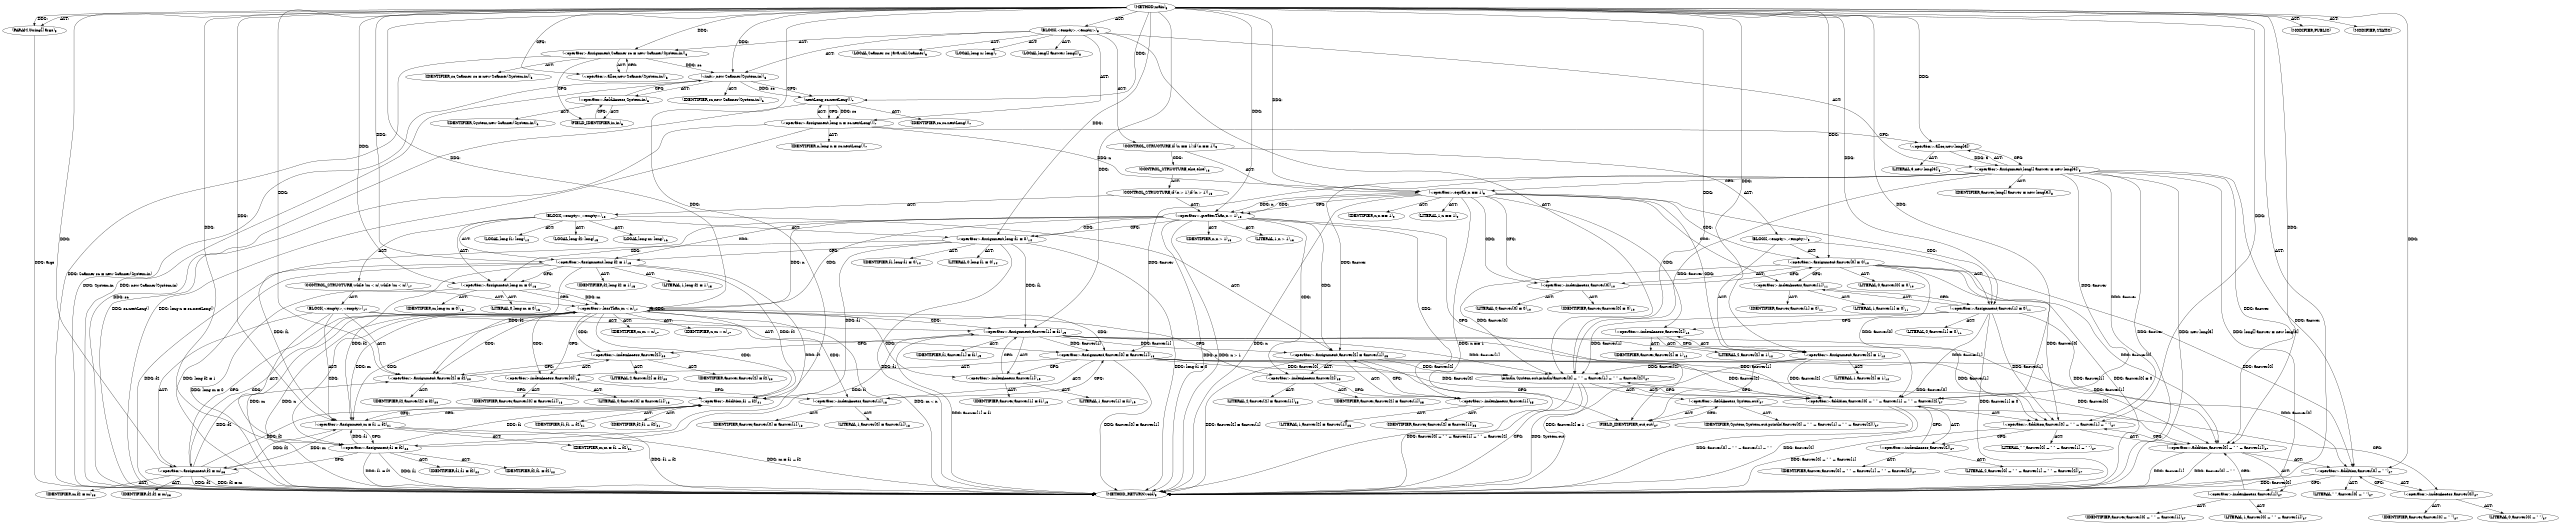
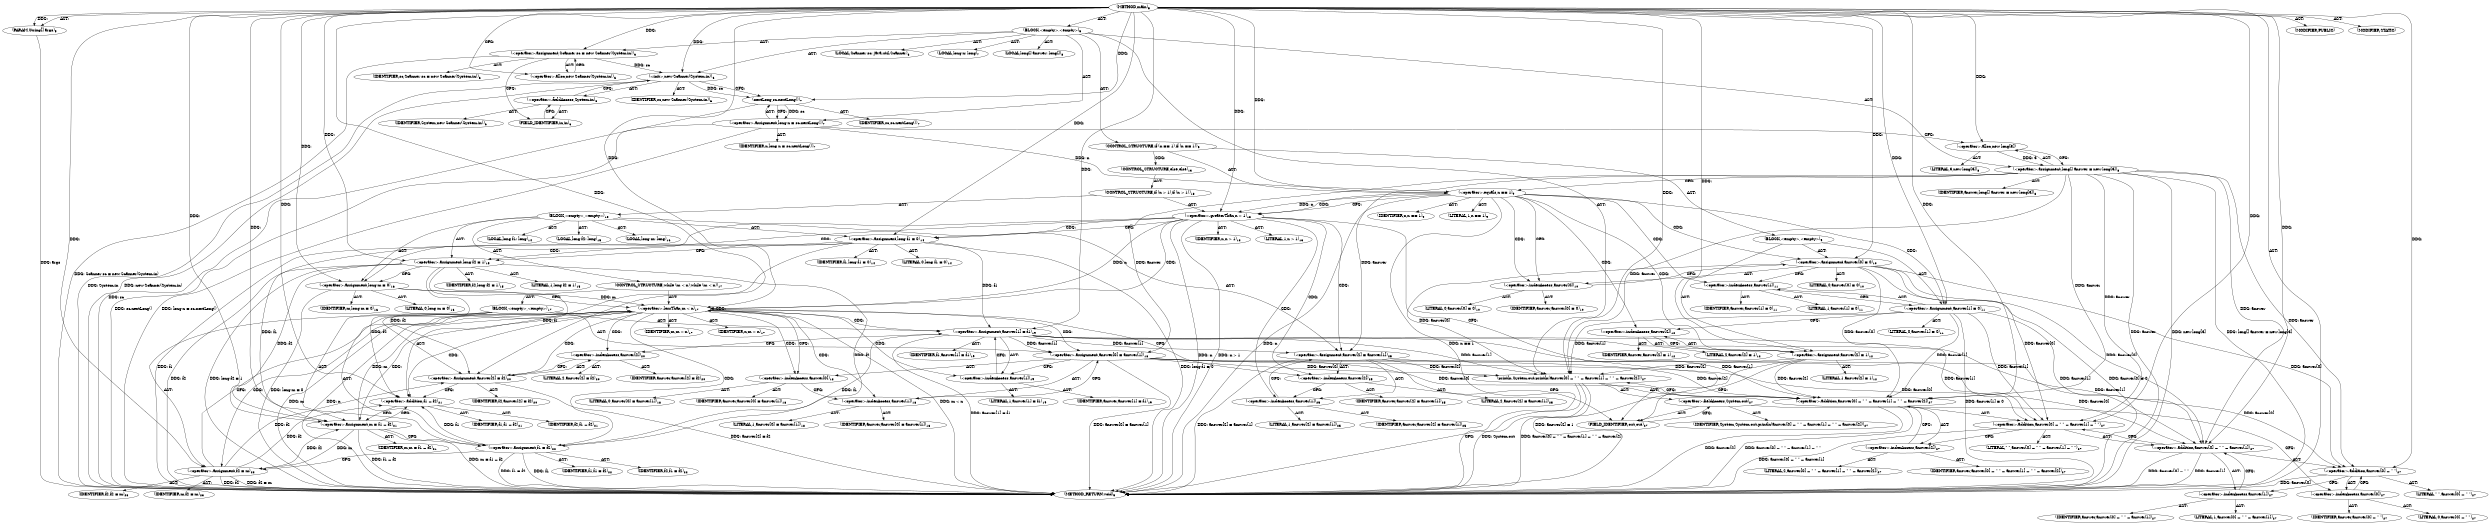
(353, 439) -> none
none -> (771, 449)
